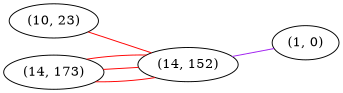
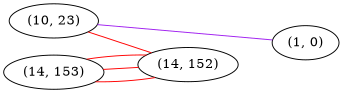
(253, 52) -> (185, 32)
(54, 72) -> (54, 72)
